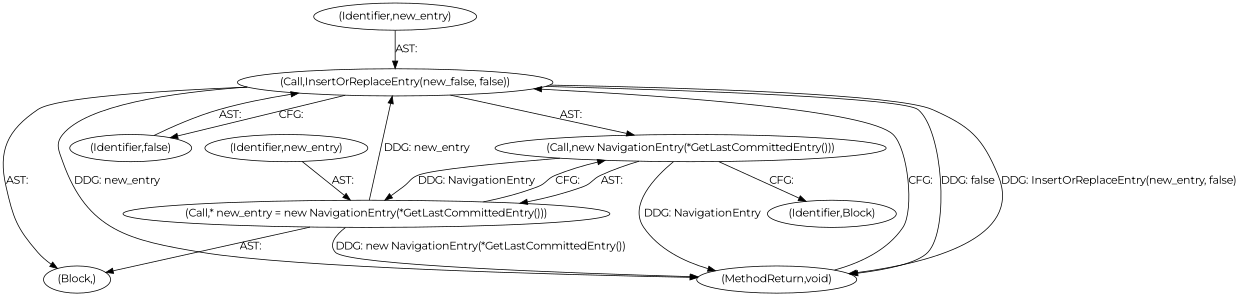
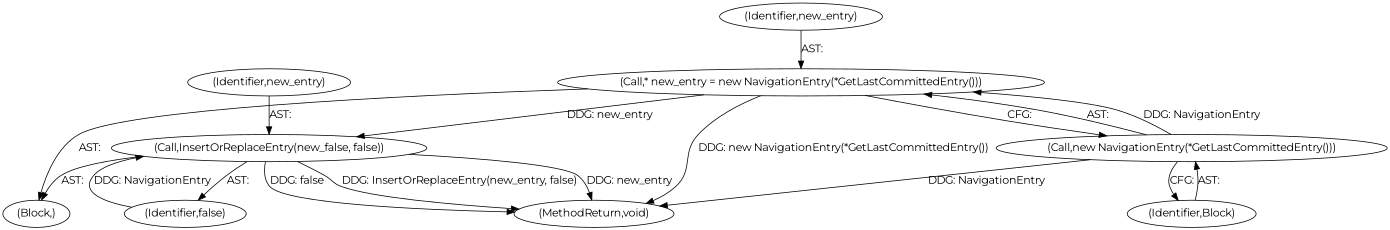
(808, 112) -> none
(538, 114) -> (1198, 185)
(232, 115) -> (152, 181)
(293, 115) -> (240, 181)
